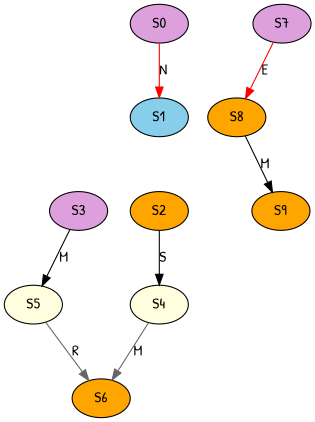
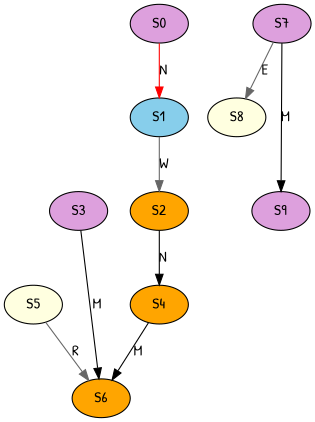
(262, 66) -> (262, 66)
(237, 117) -> (237, 117)
none -> (159, 159)
(257, 159) -> (282, 112)
(281, 211) -> (281, 211)
(58, 253) -> (89, 299)
(163, 258) -> (163, 258)
(159, 305) -> (159, 305)
(133, 347) -> (133, 347)
